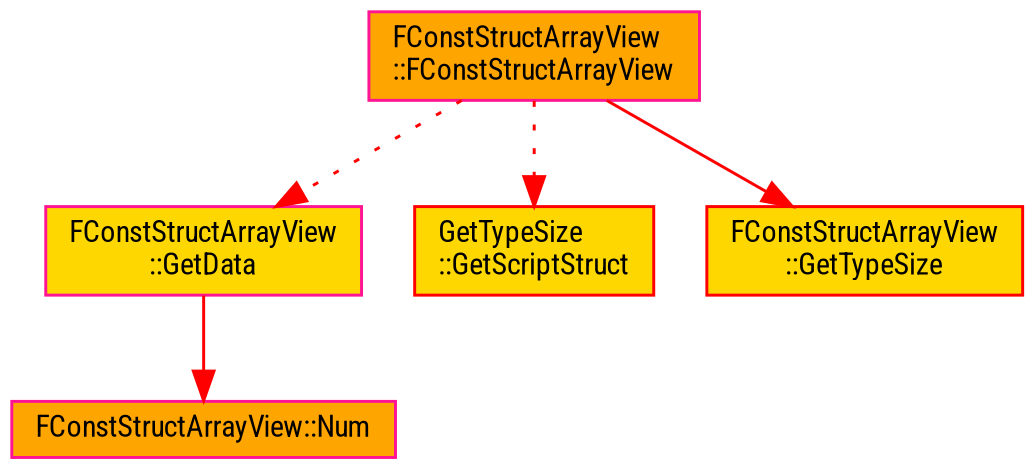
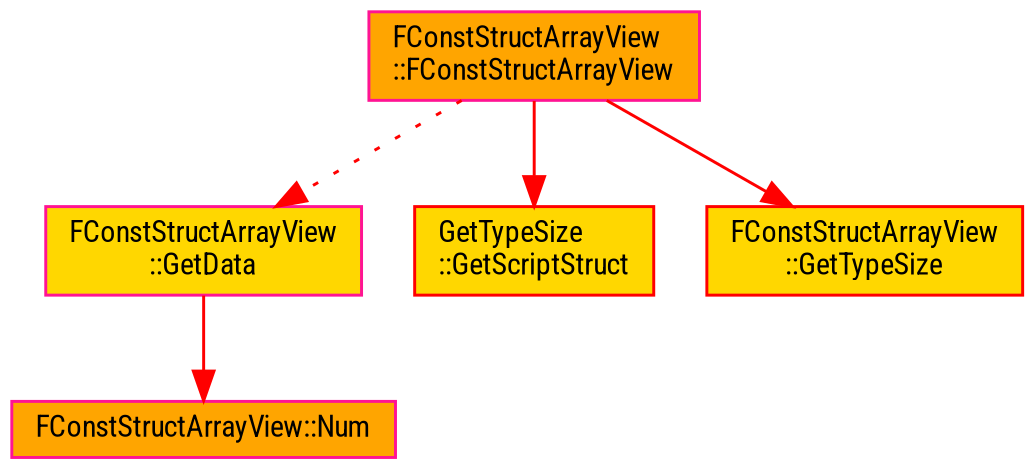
(534, 138) -> (534, 138)
